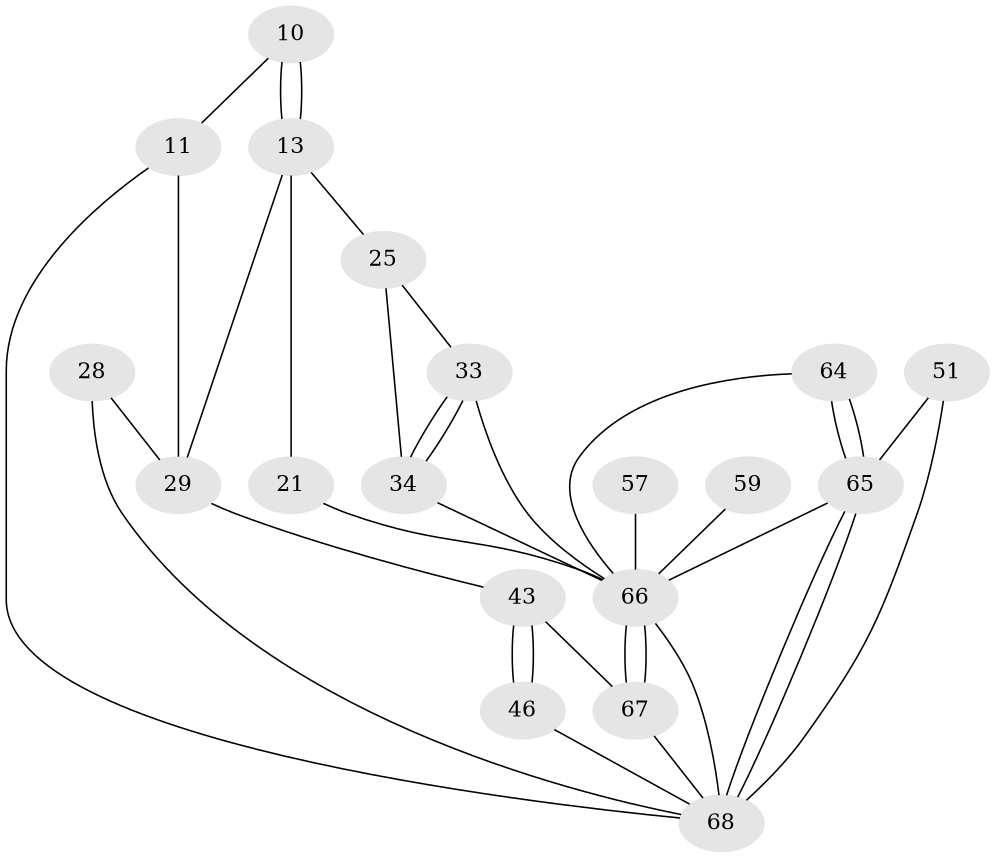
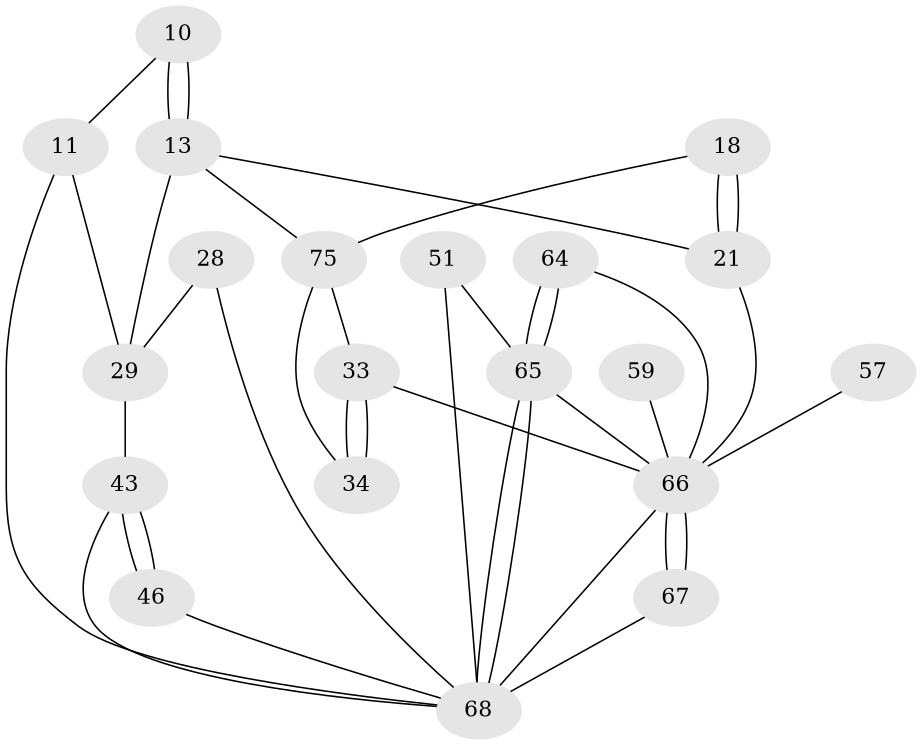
none -> (728, 147)
(383, 260) -> (324, 260)
(520, 542) -> none
(579, 654) -> (94, 624)
